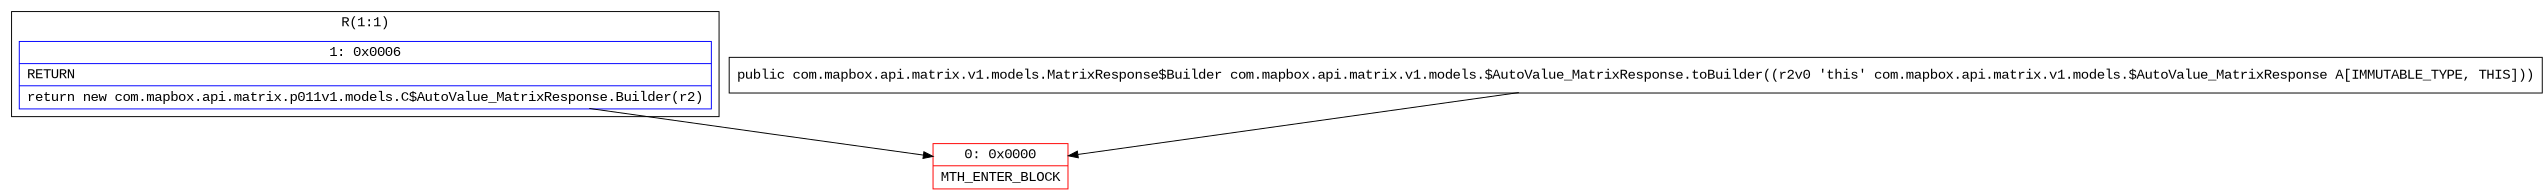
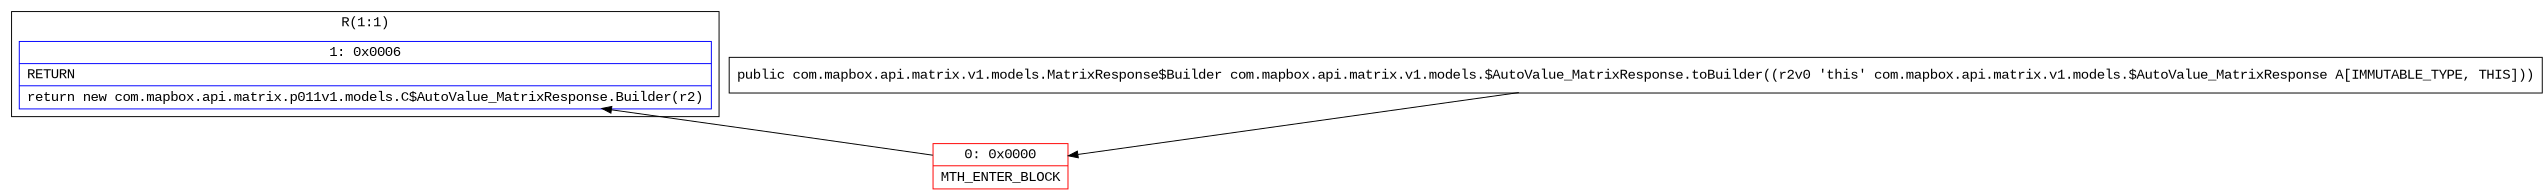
(756, 132) -> (772, 132)
